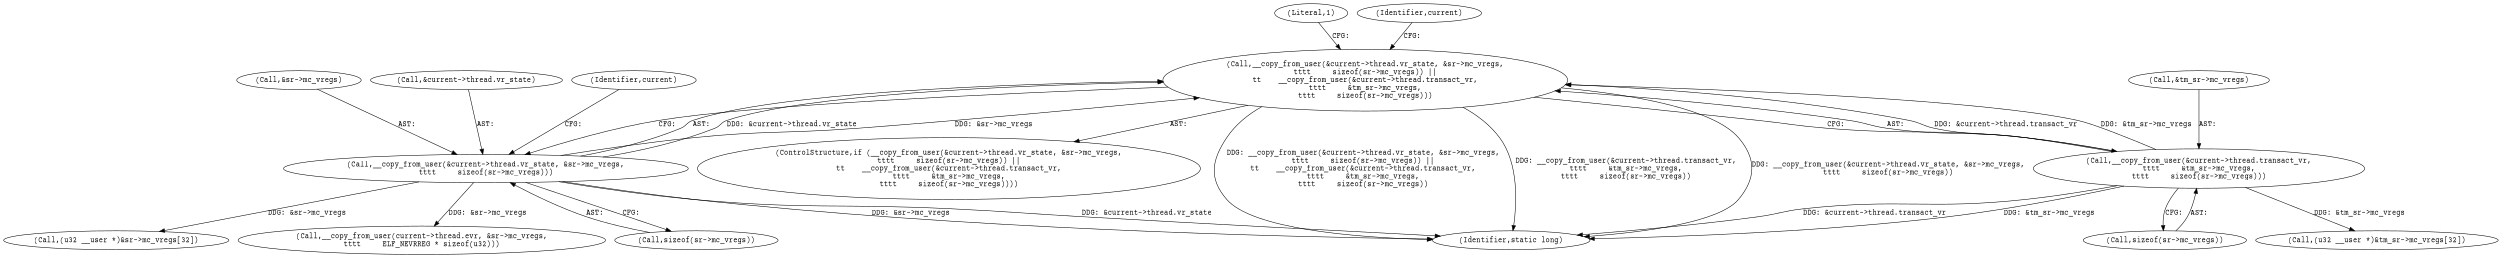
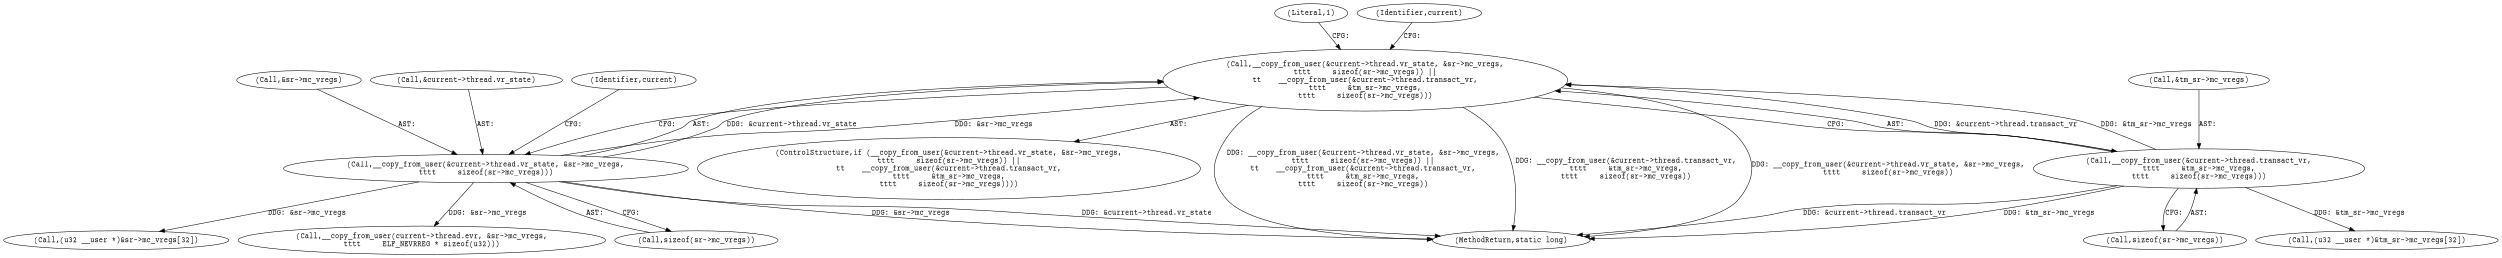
(1511, 240) -> (1511, 240)
